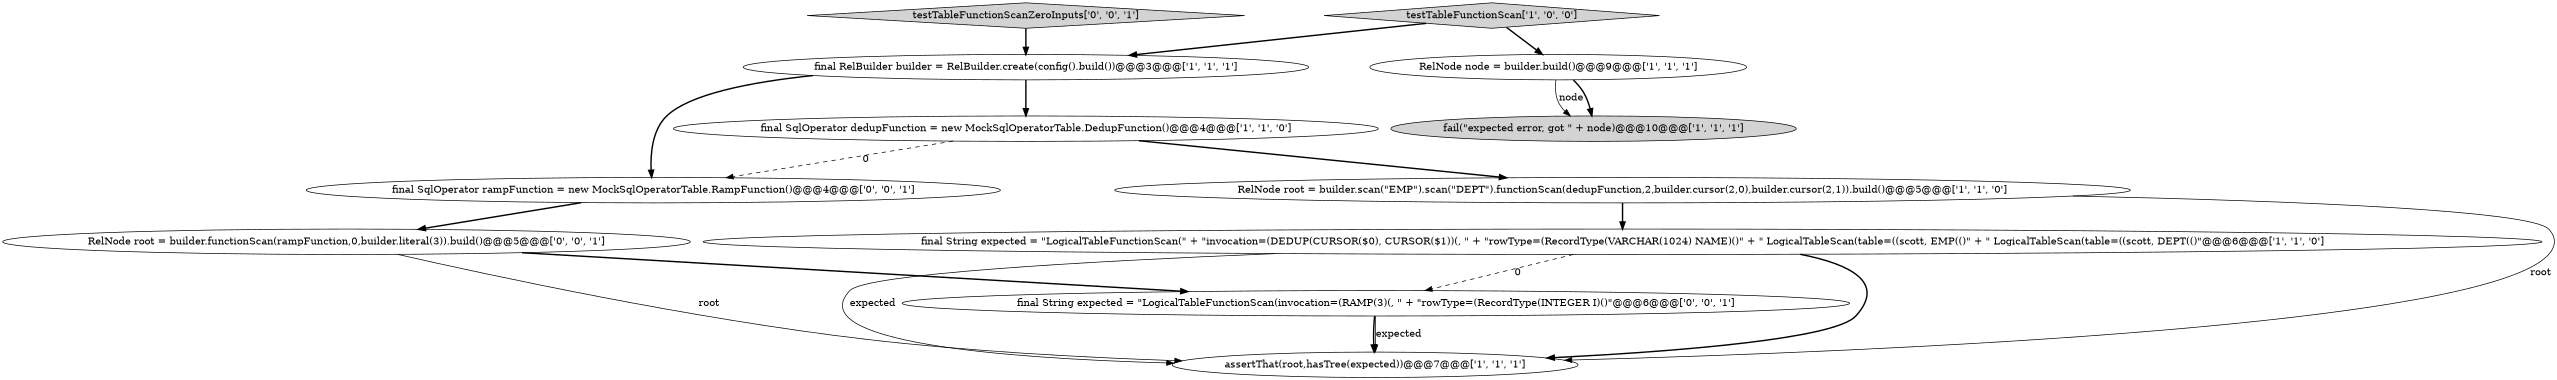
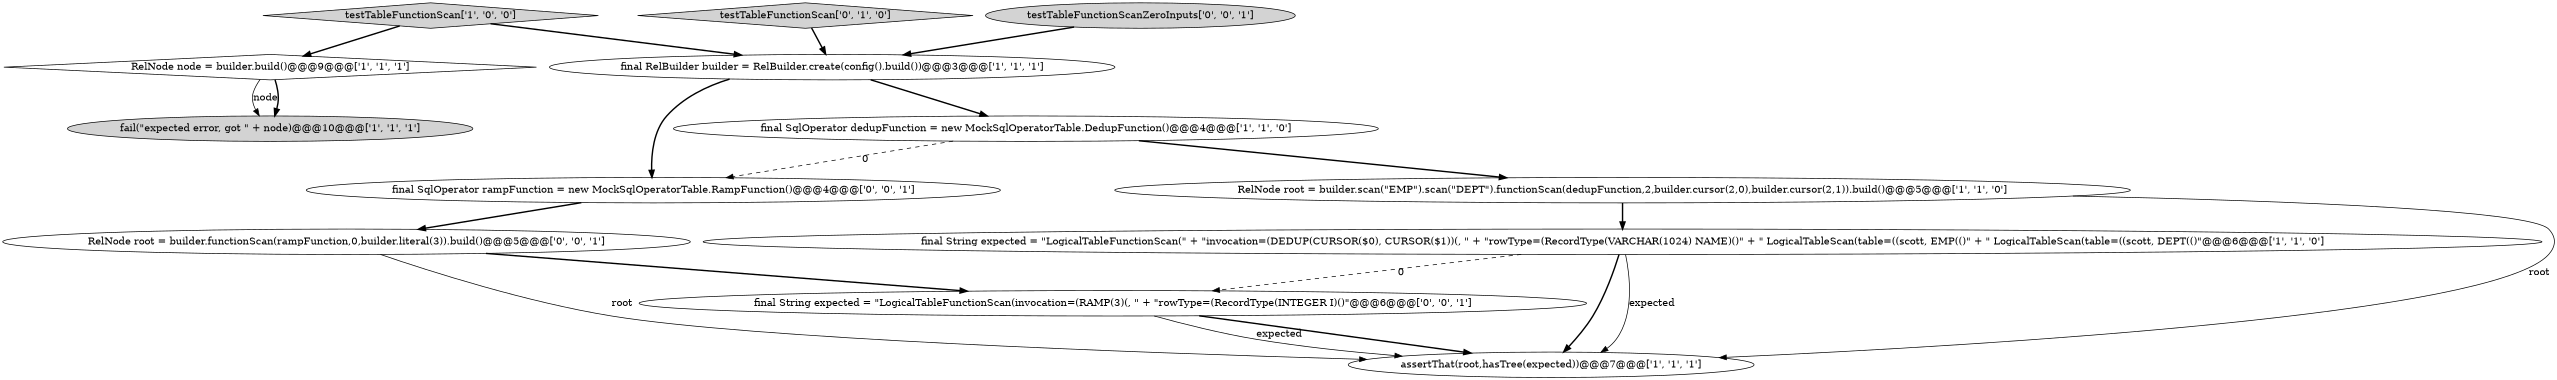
none -> (805, 16)
(1026, 16) -> (1140, 16)
(1558, 67) -> (270, 67)
